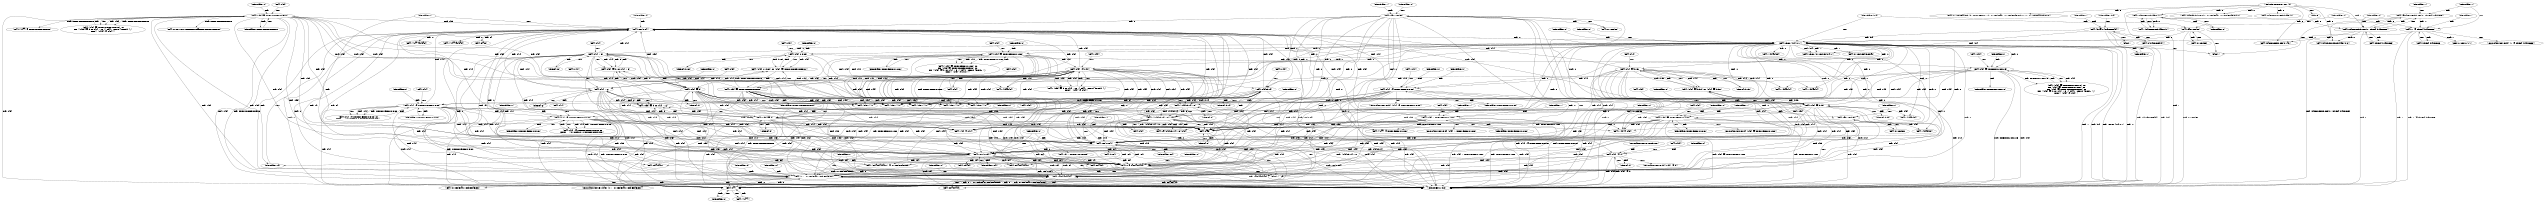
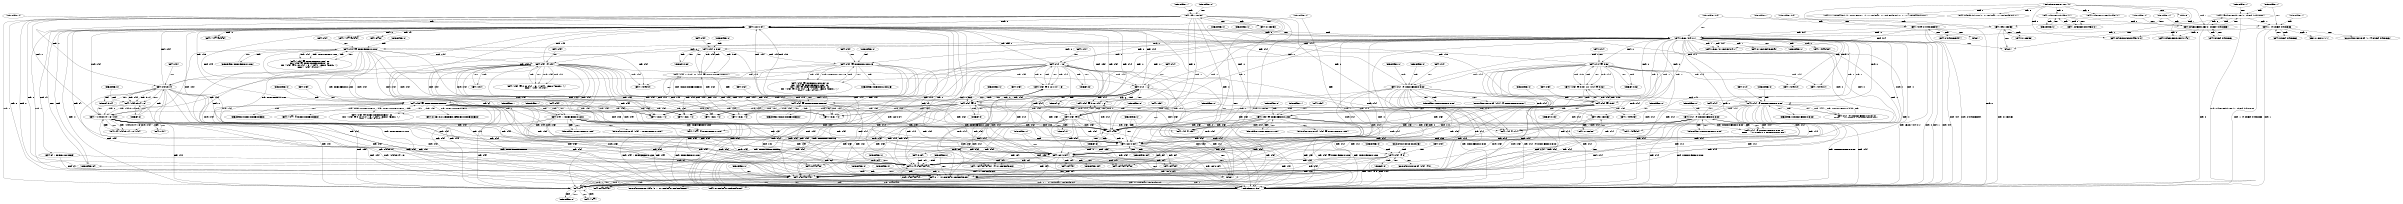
none -> (1101, 90)
